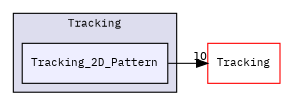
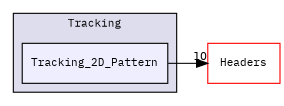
(244, 63) -> (244, 63)
